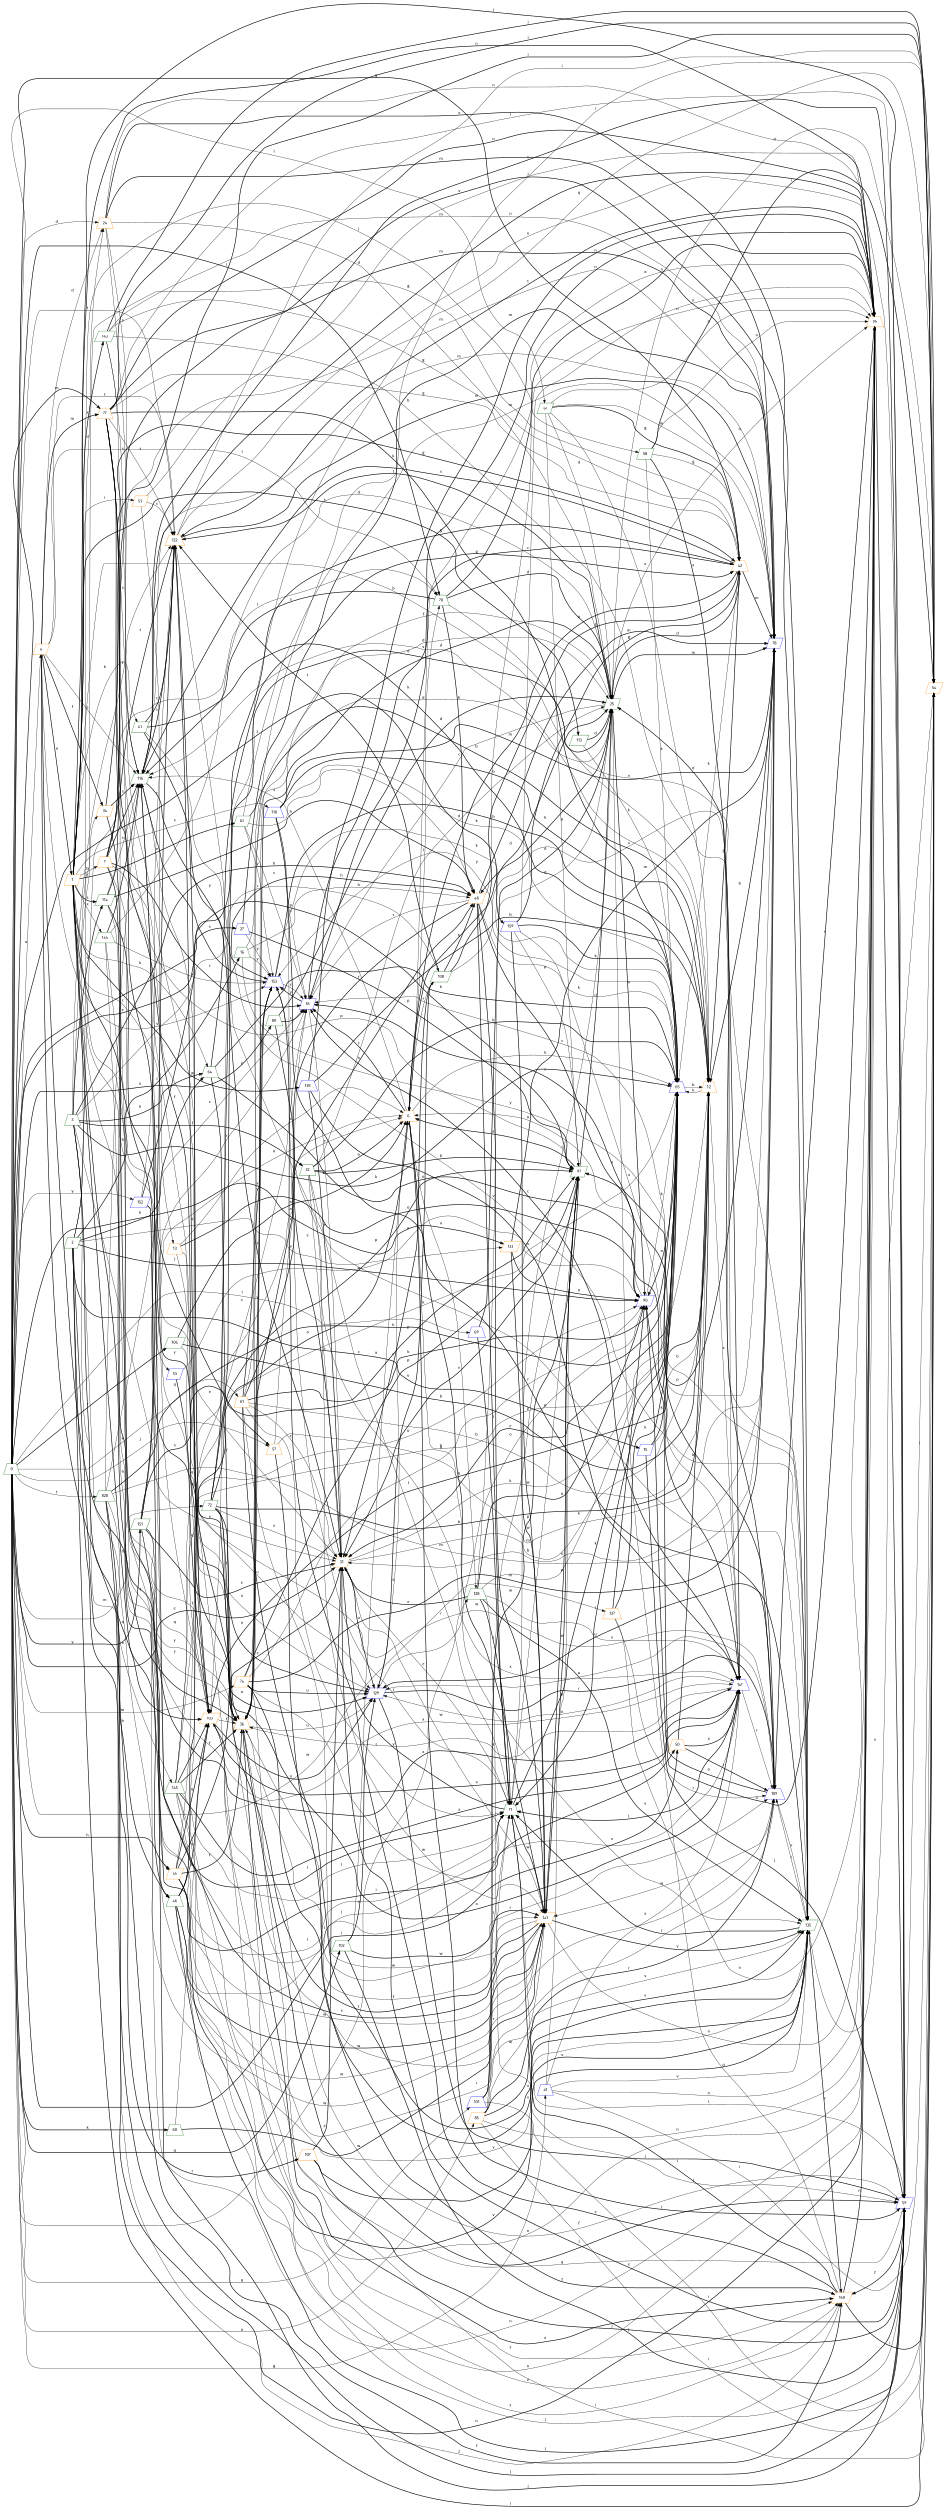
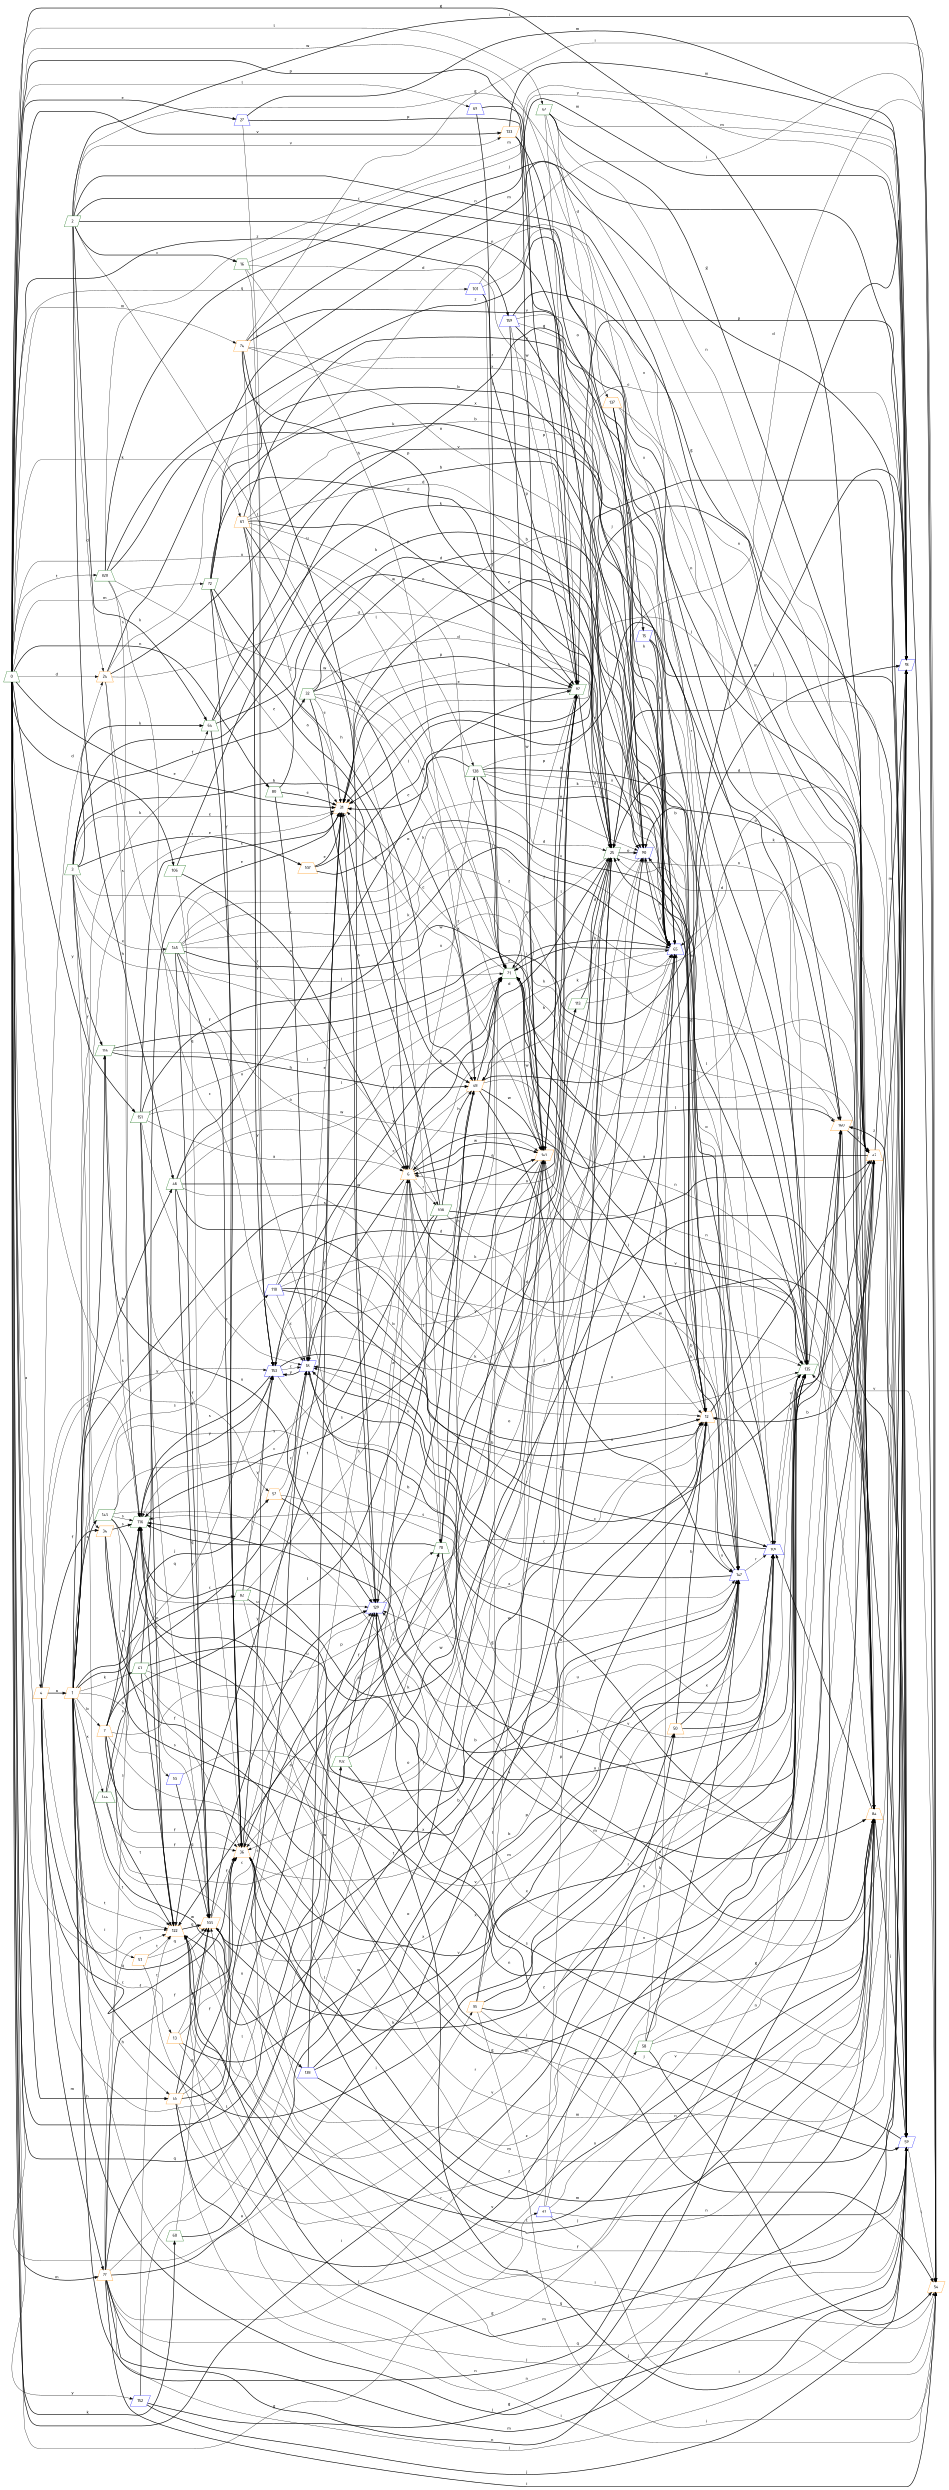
(932, 1567) -> (857, 1140)
